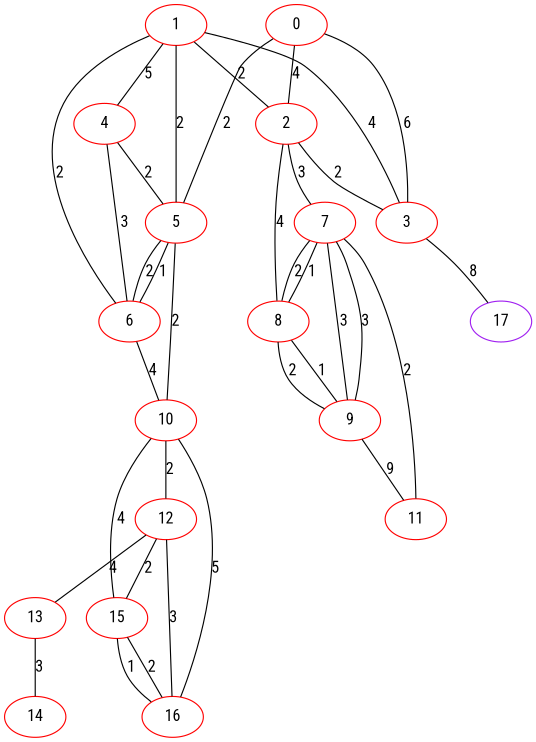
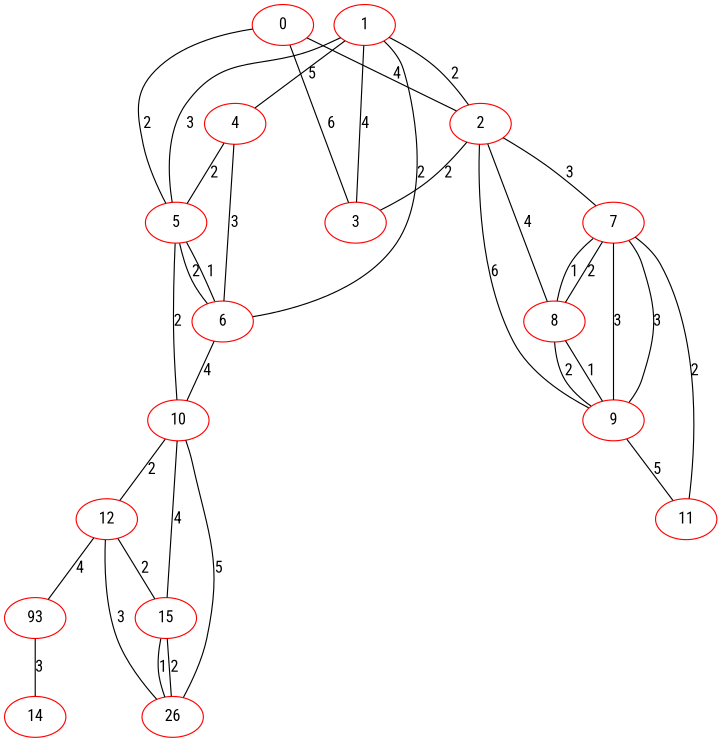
(180, 124) -> (190, 124)
none -> (495, 295)
(501, 322) -> none
(390, 470) -> (657, 470)
(35, 618) -> (35, 618)
(173, 717) -> (173, 717)
